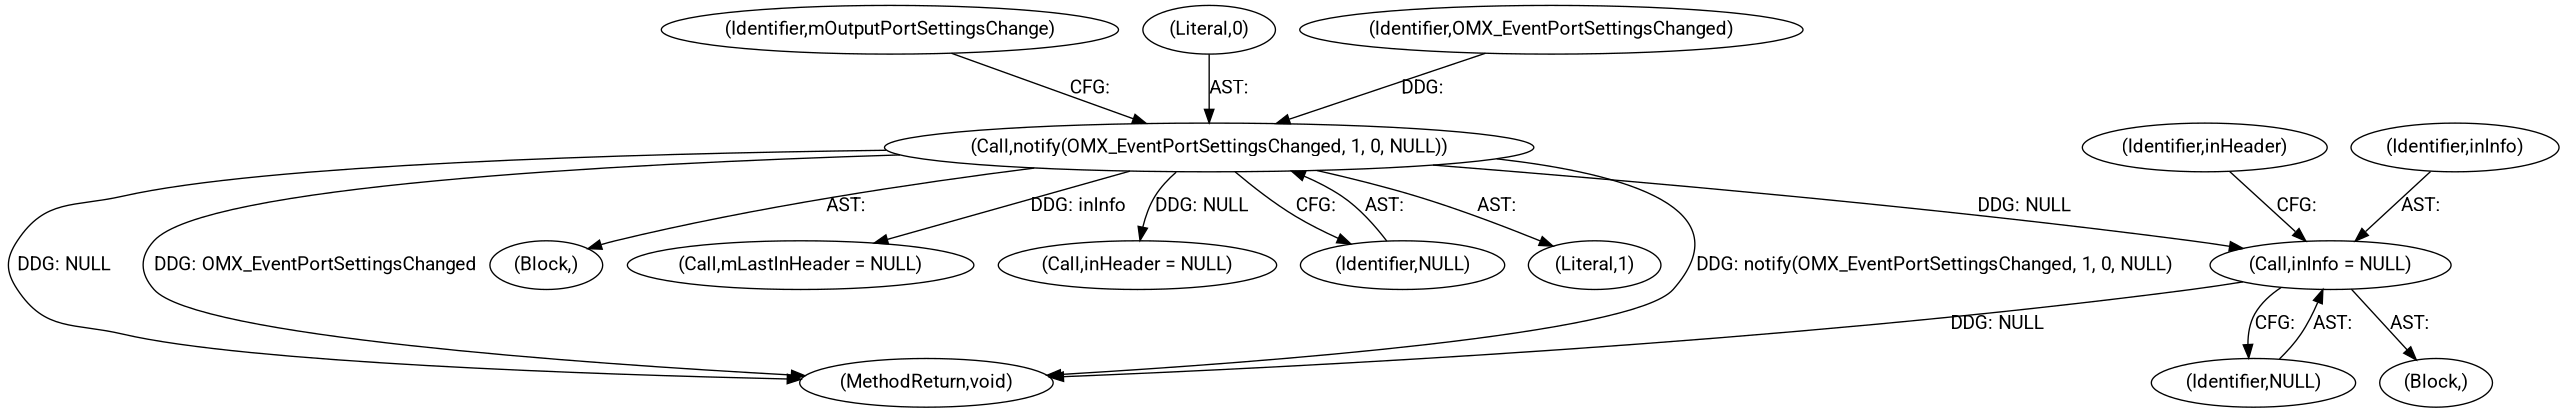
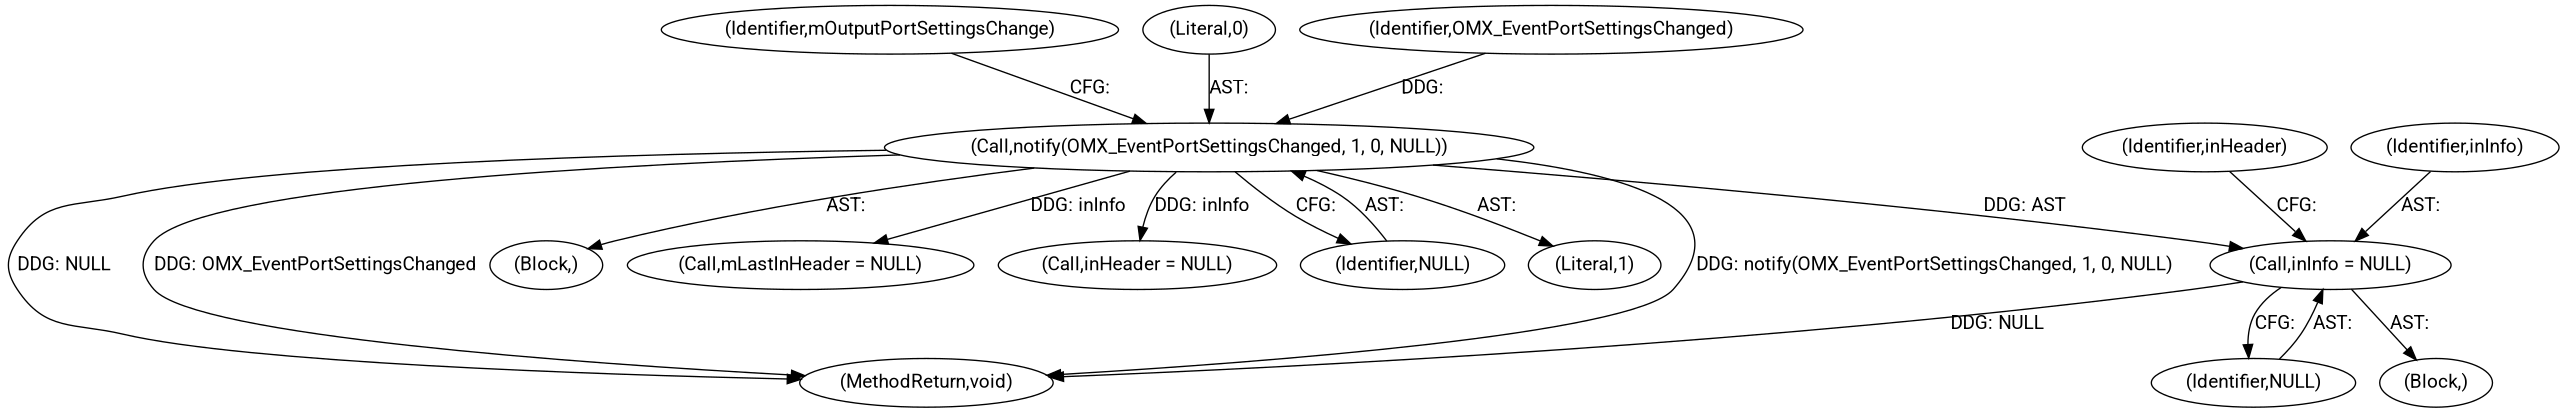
(1202, 206) -> (1202, 206)
(2025, 206) -> (2025, 206)
